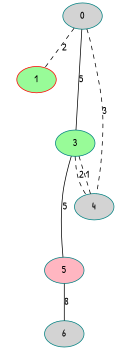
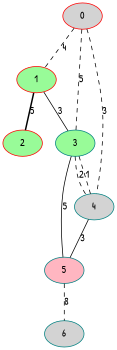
(83, 16) -> (83, 16)
(65, 48) -> (65, 48)
(79, 80) -> (79, 80)
none -> (56, 111)
none -> (23, 143)
none -> (79, 239)
(64, 302) -> (64, 302)
